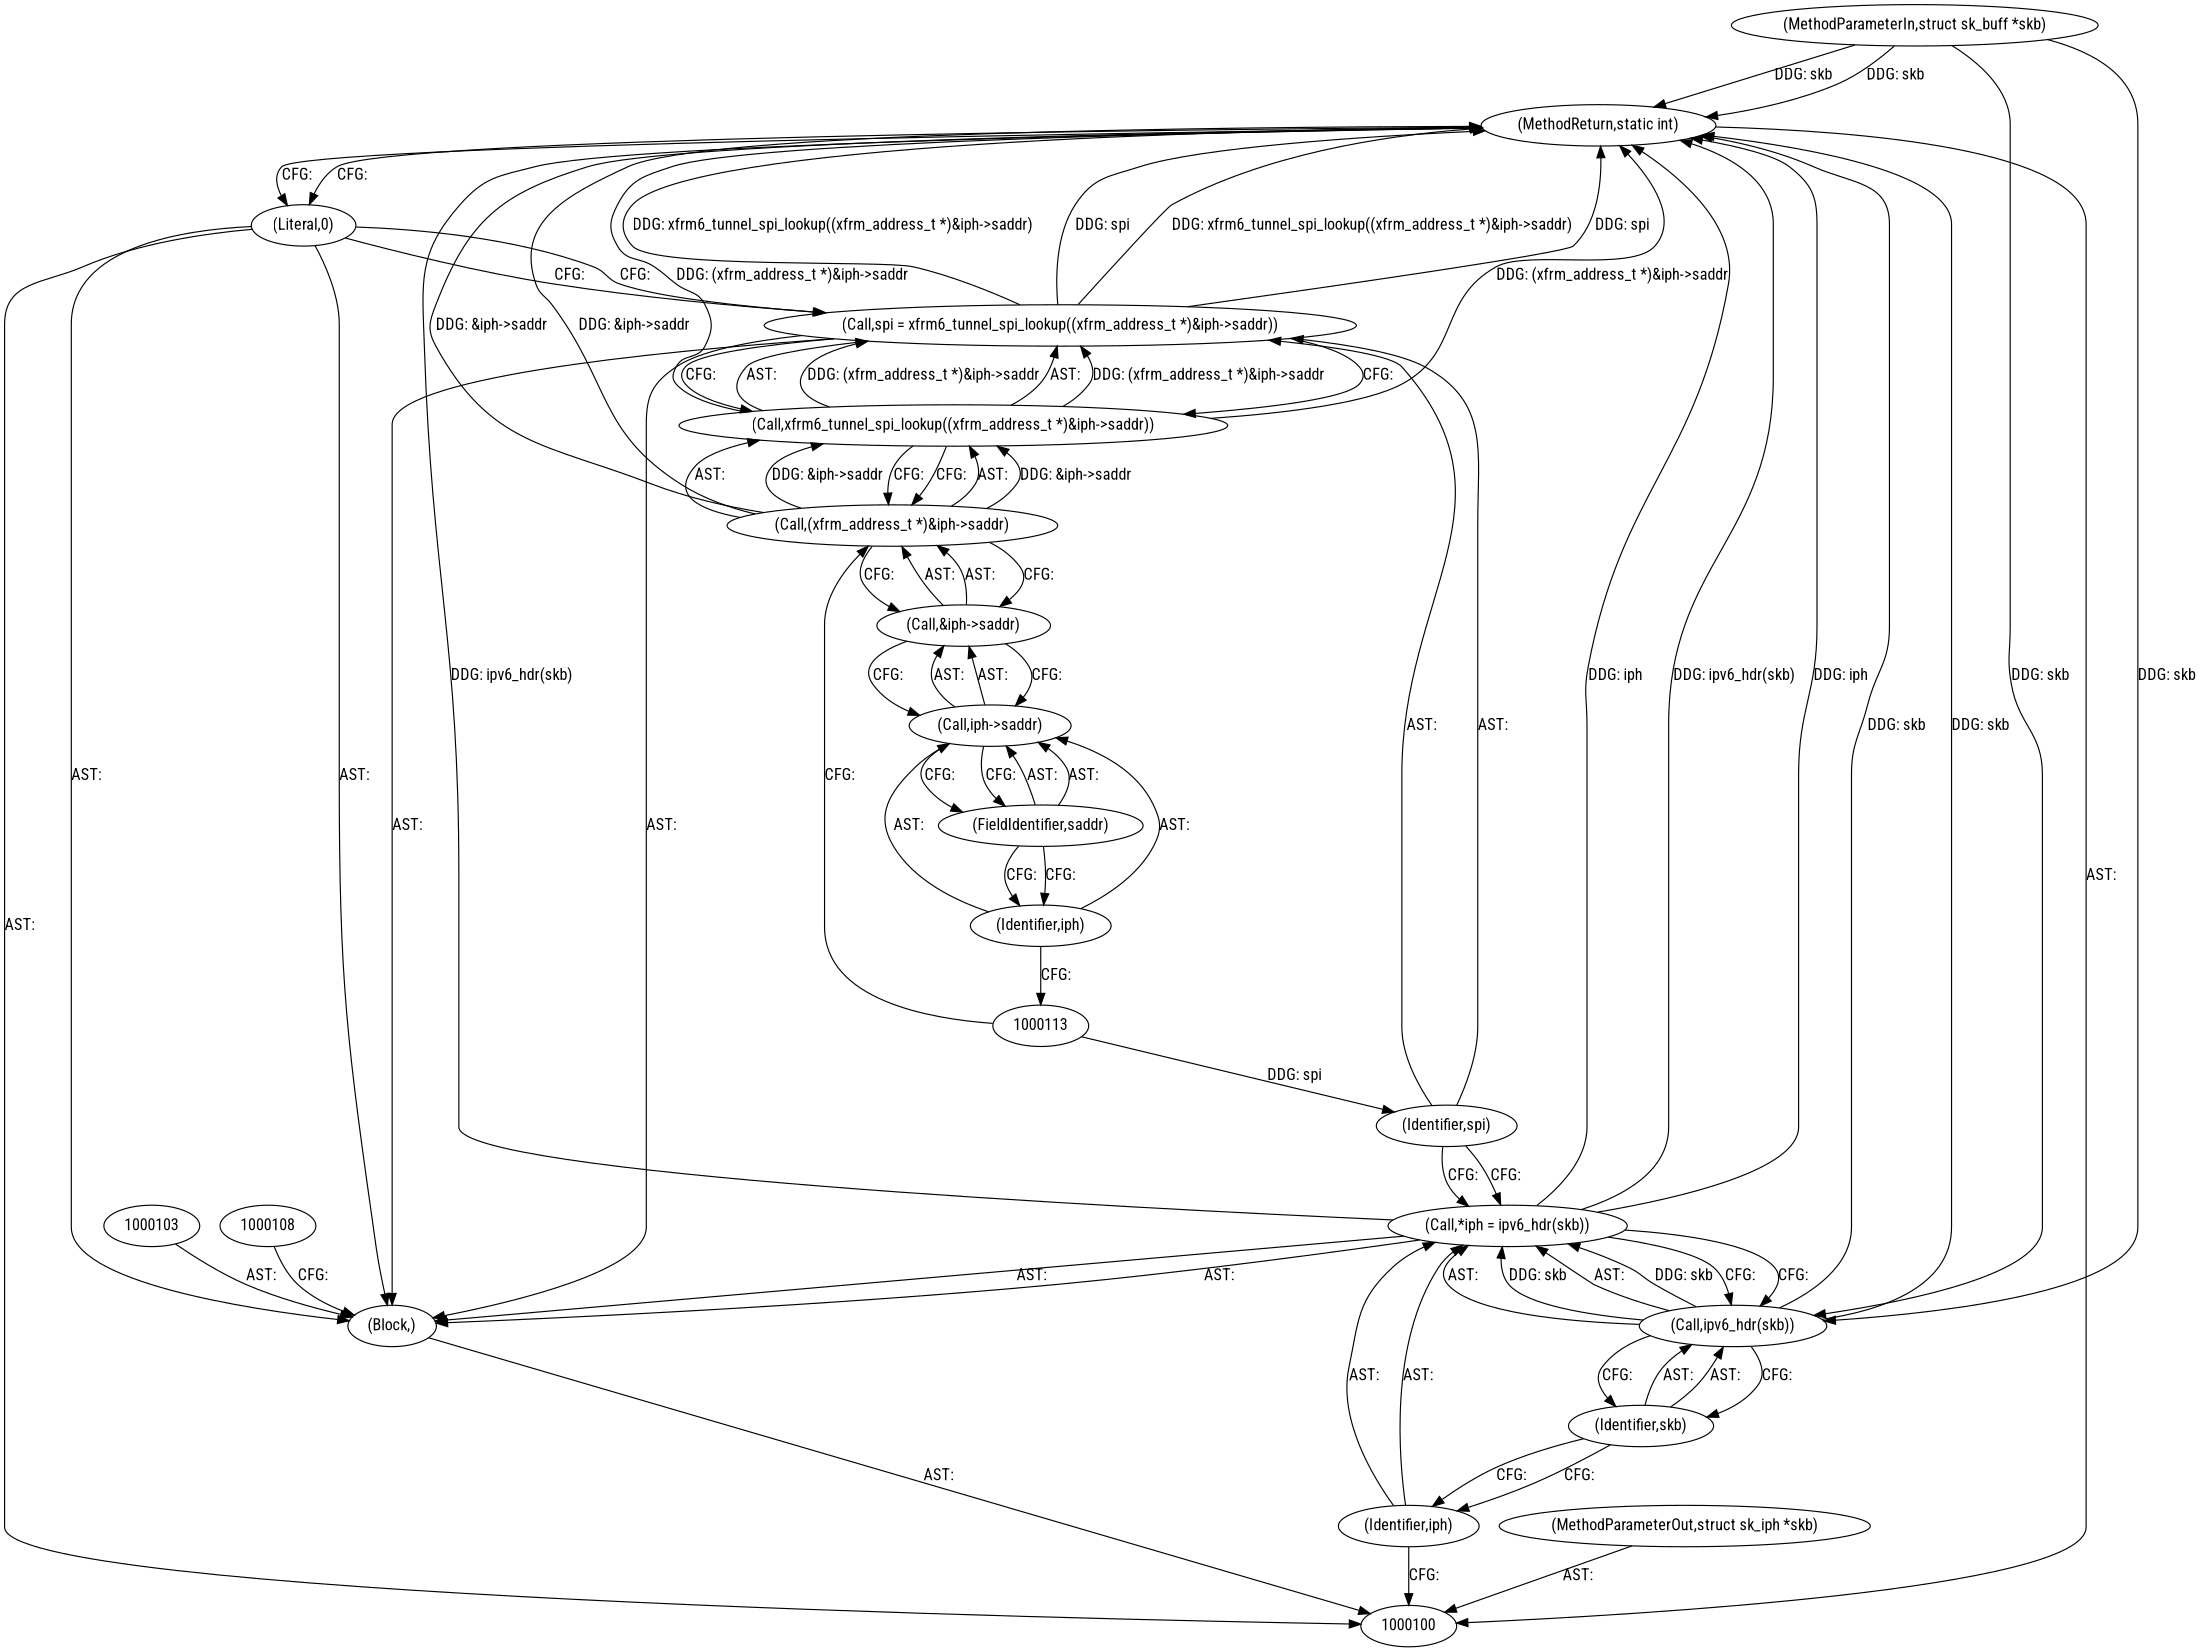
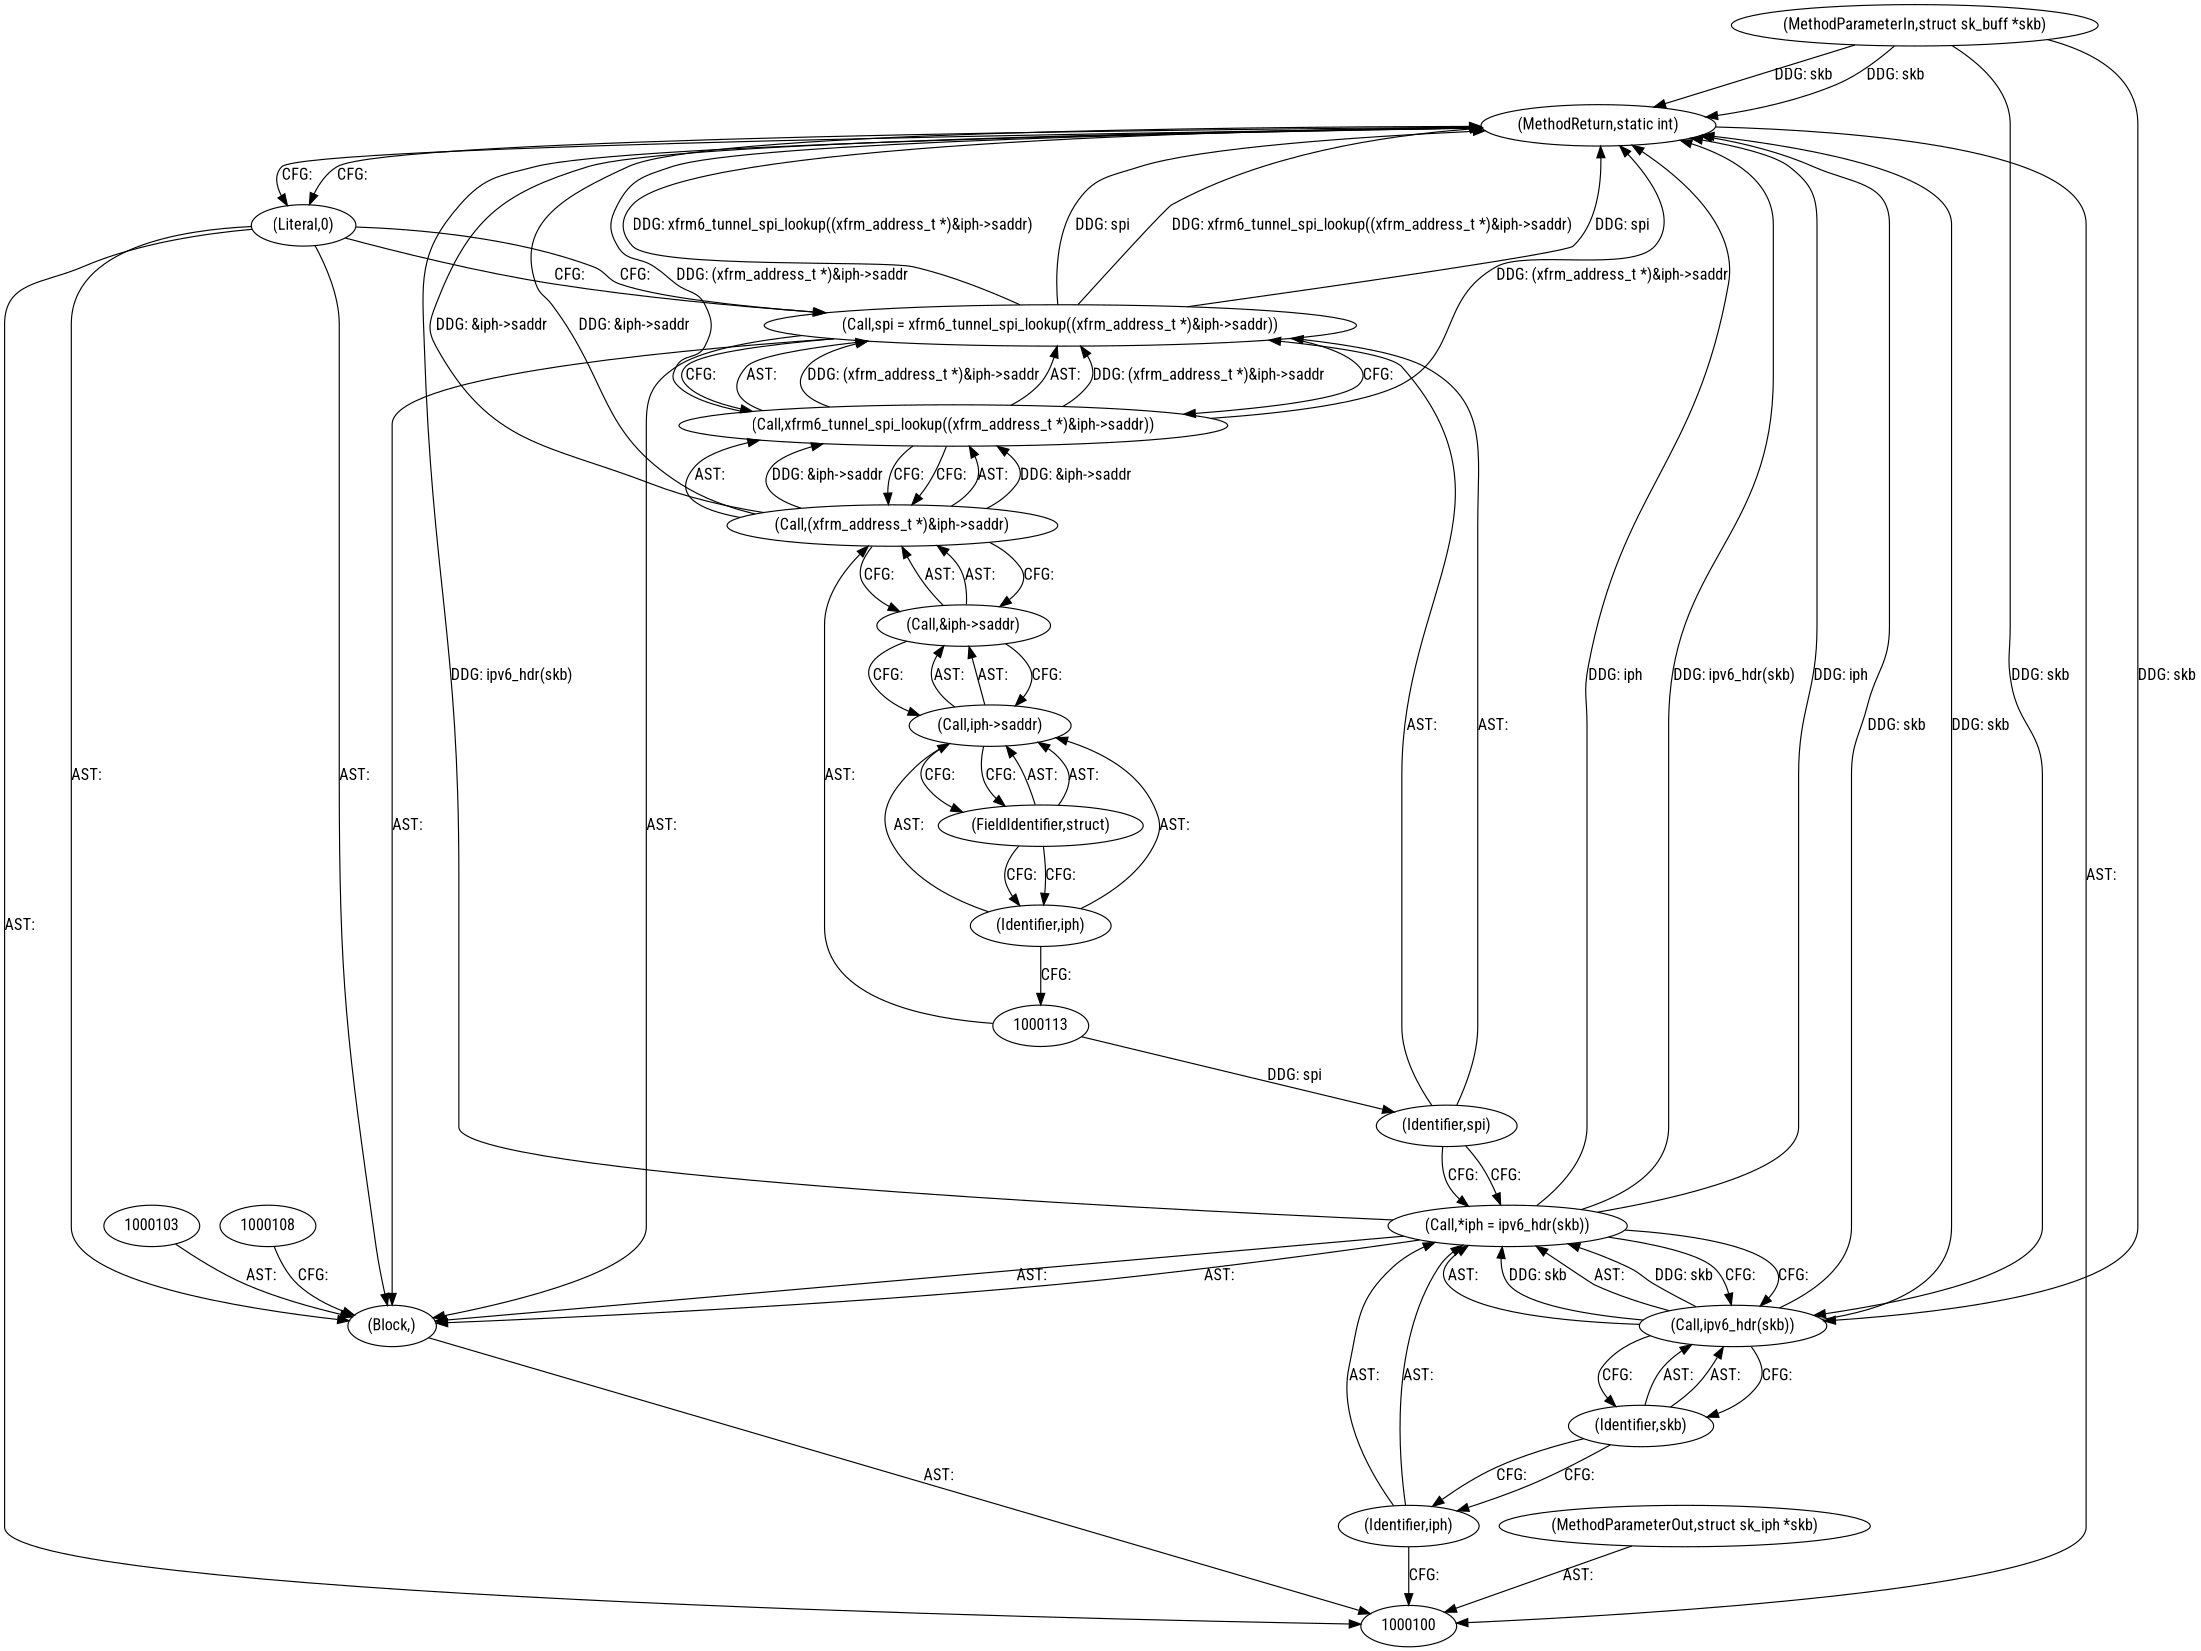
(842, 776) -> (842, 776)
(1041, 826) -> (1041, 826)
